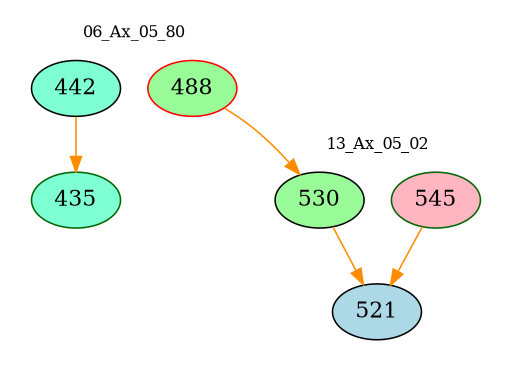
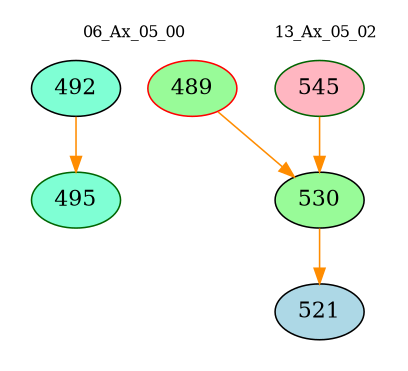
(134, 33) -> (134, 33)
(76, 88) -> (76, 88)
(192, 88) -> (192, 88)
(76, 200) -> (76, 200)
(410, 249) -> (320, 137)
